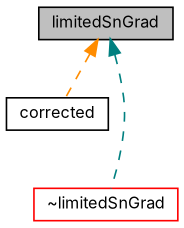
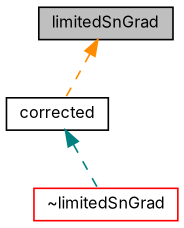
(124, 122) -> (86, 166)
